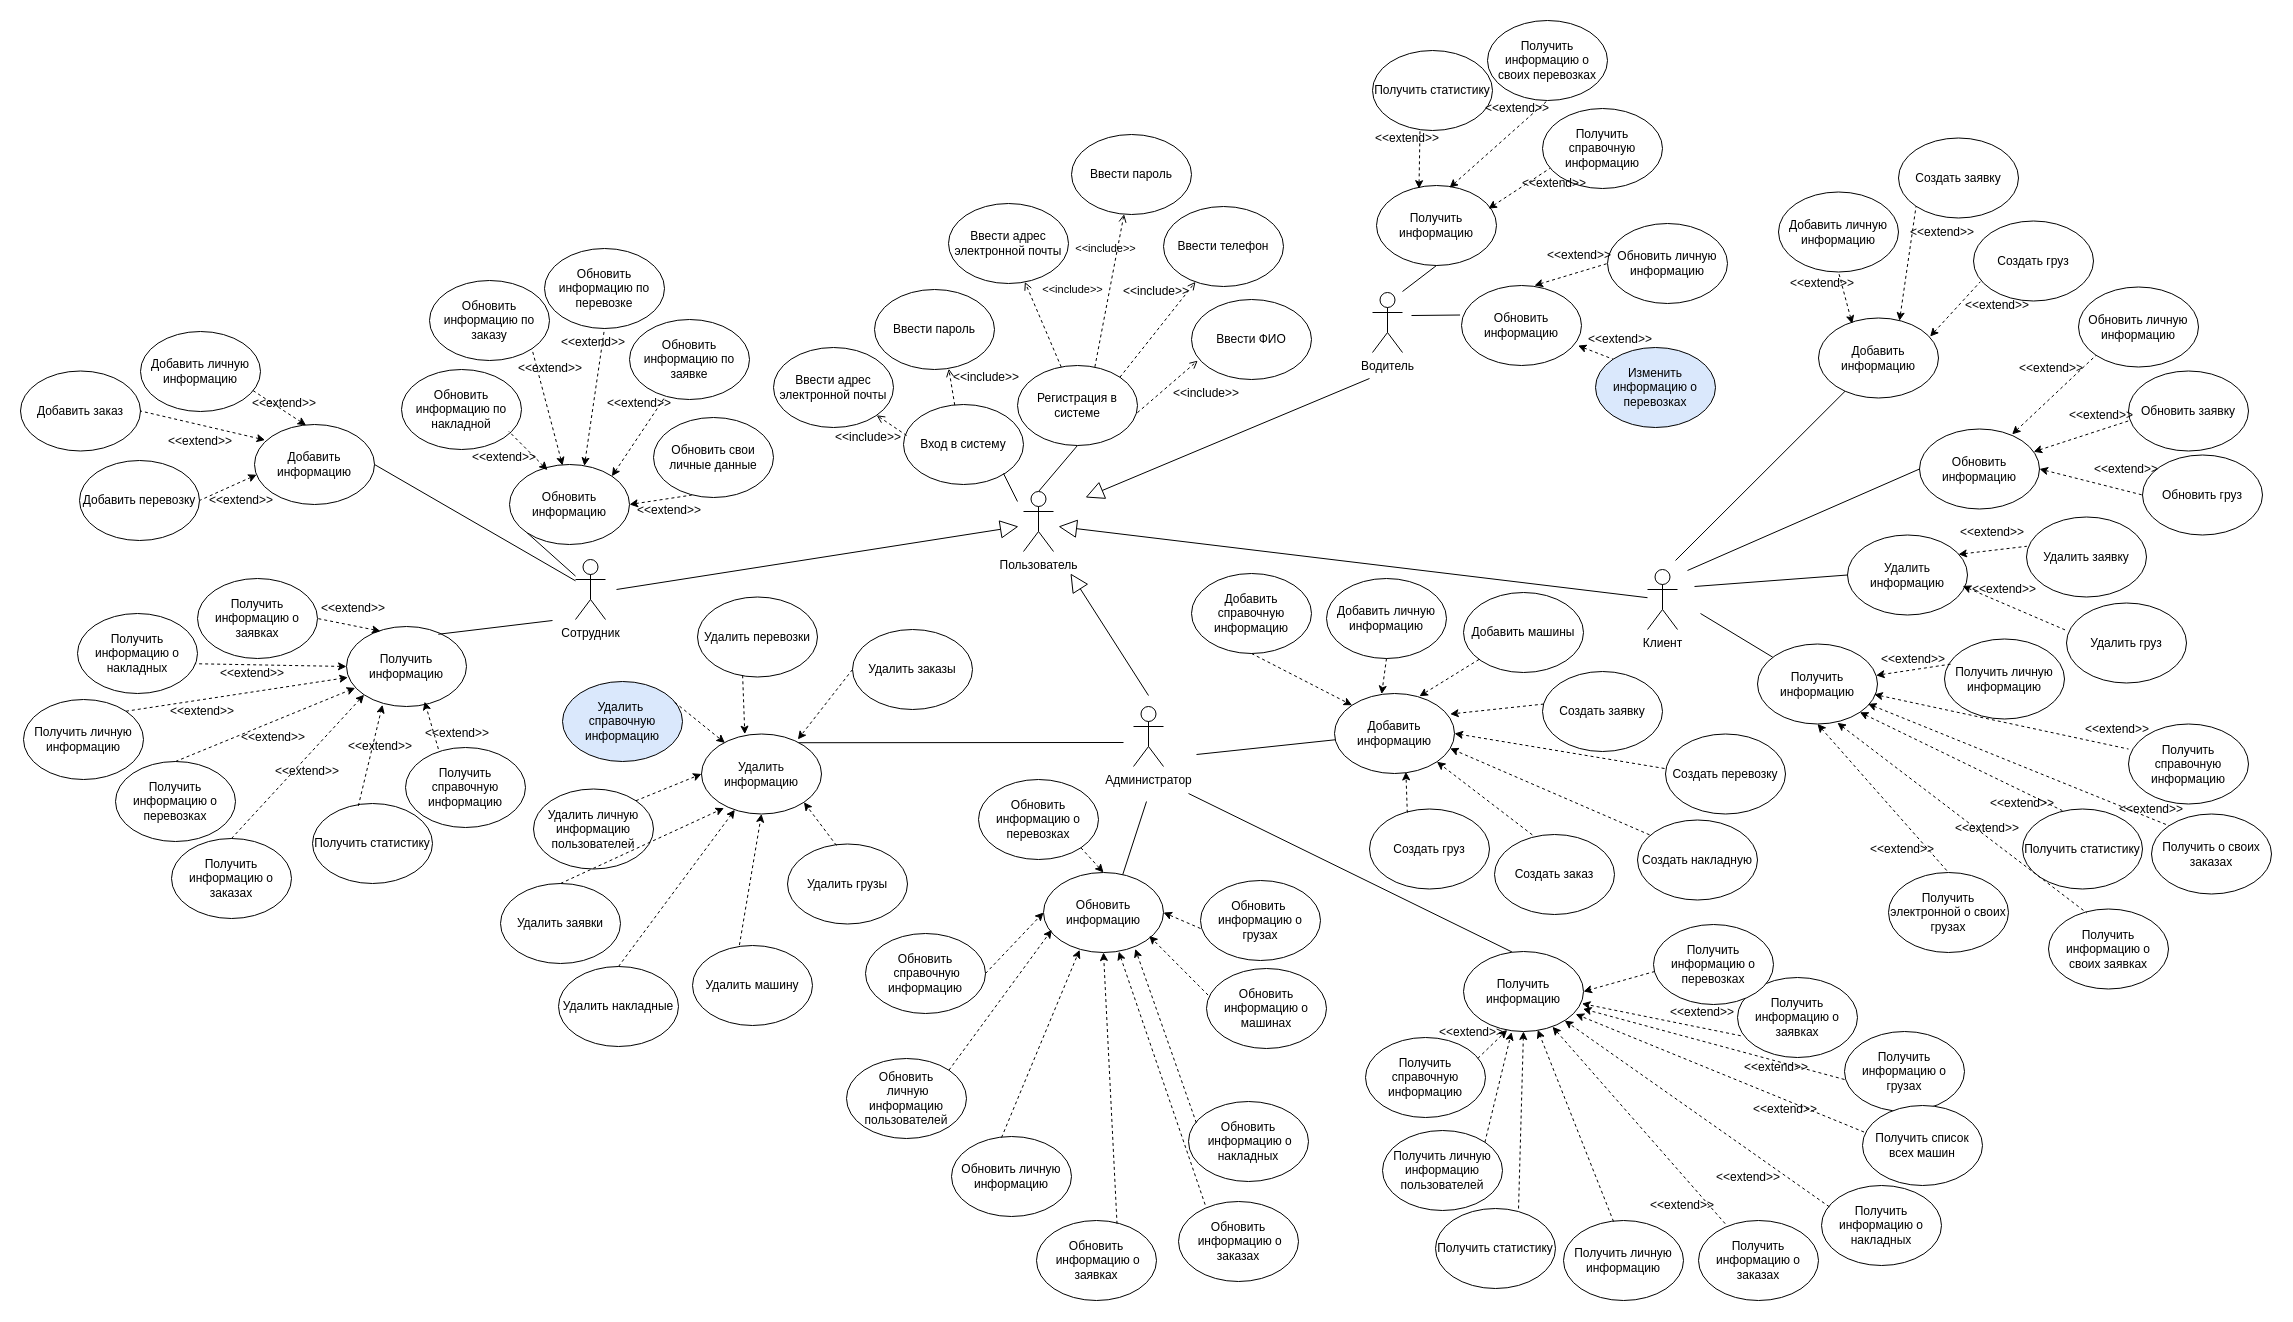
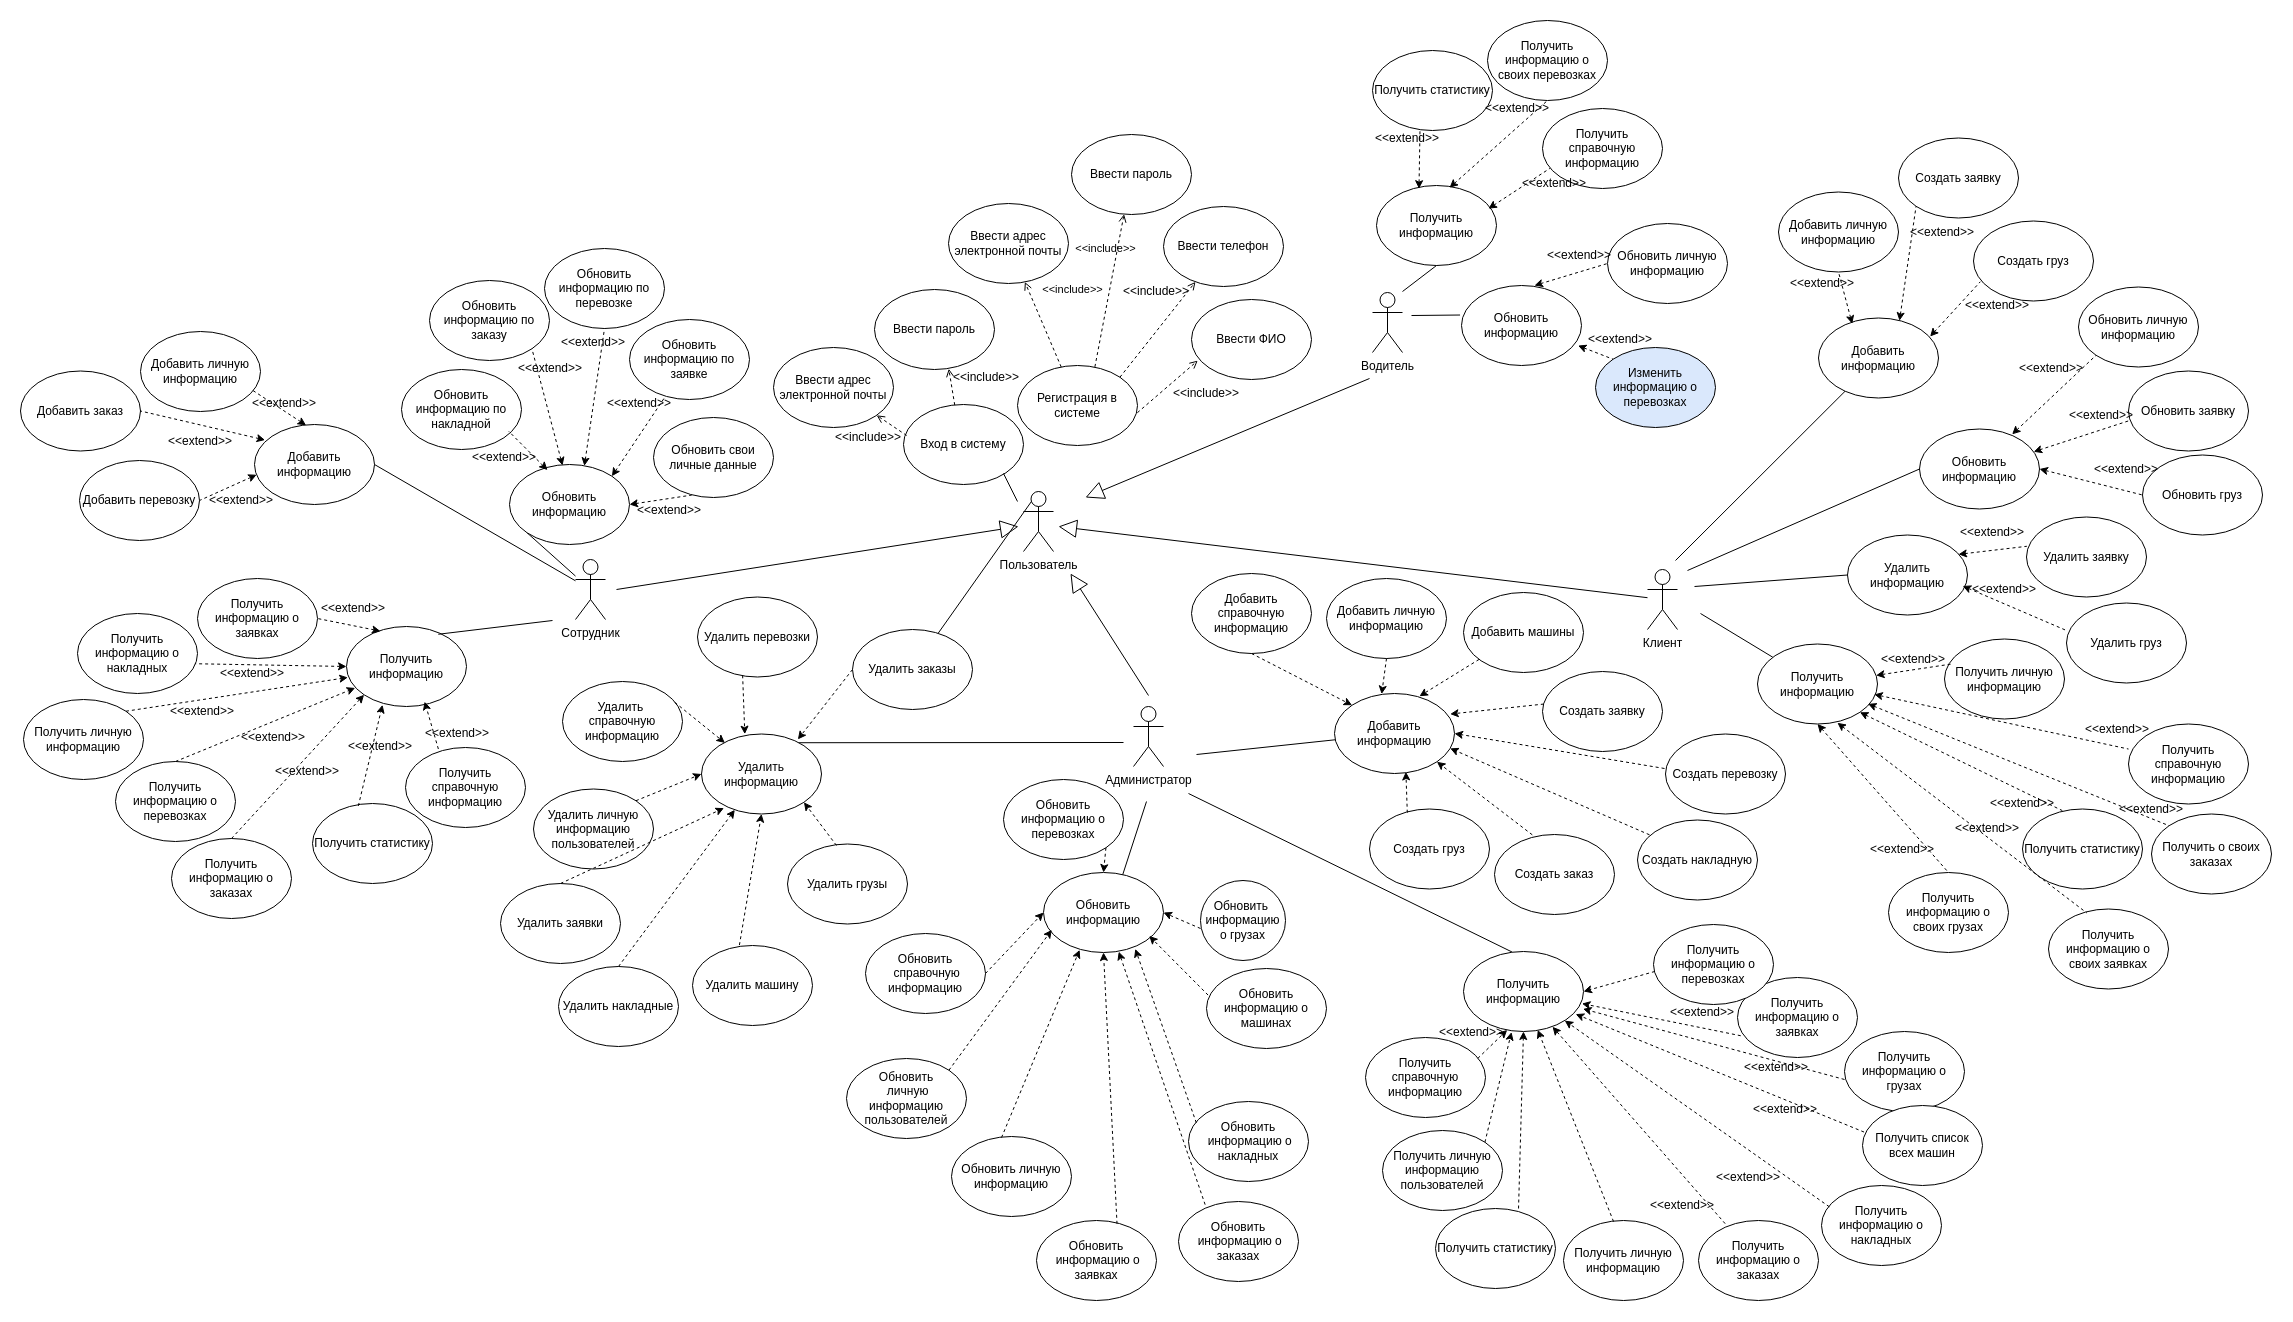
(1058, 469) -> (985, 567)
(623, 722) -> (623, 722)
(1039, 820) -> (1064, 820)
(1949, 913) -> (1949, 913)
(1261, 921) -> (1243, 921)
